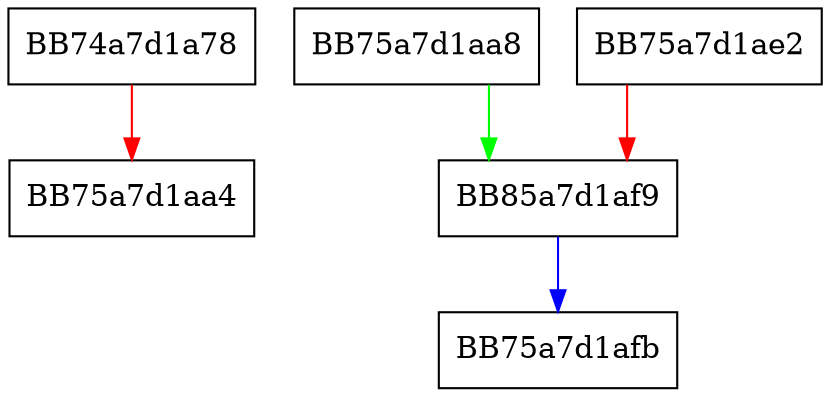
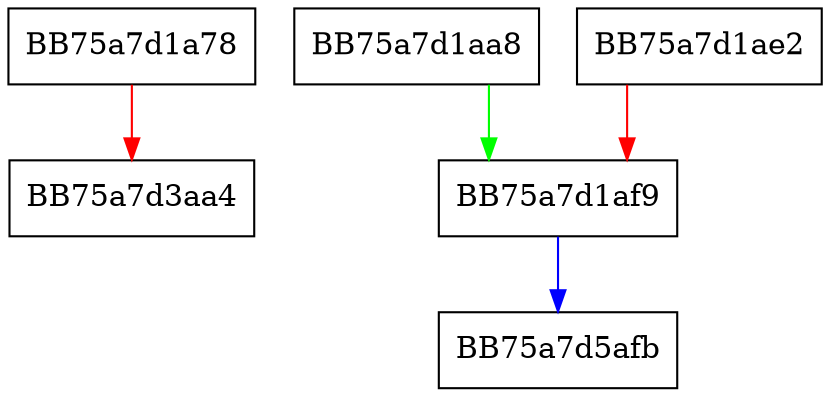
(132, 46) -> (132, 46)
(132, 198) -> (132, 198)
(558, 198) -> (558, 198)
(558, 350) -> (558, 350)
